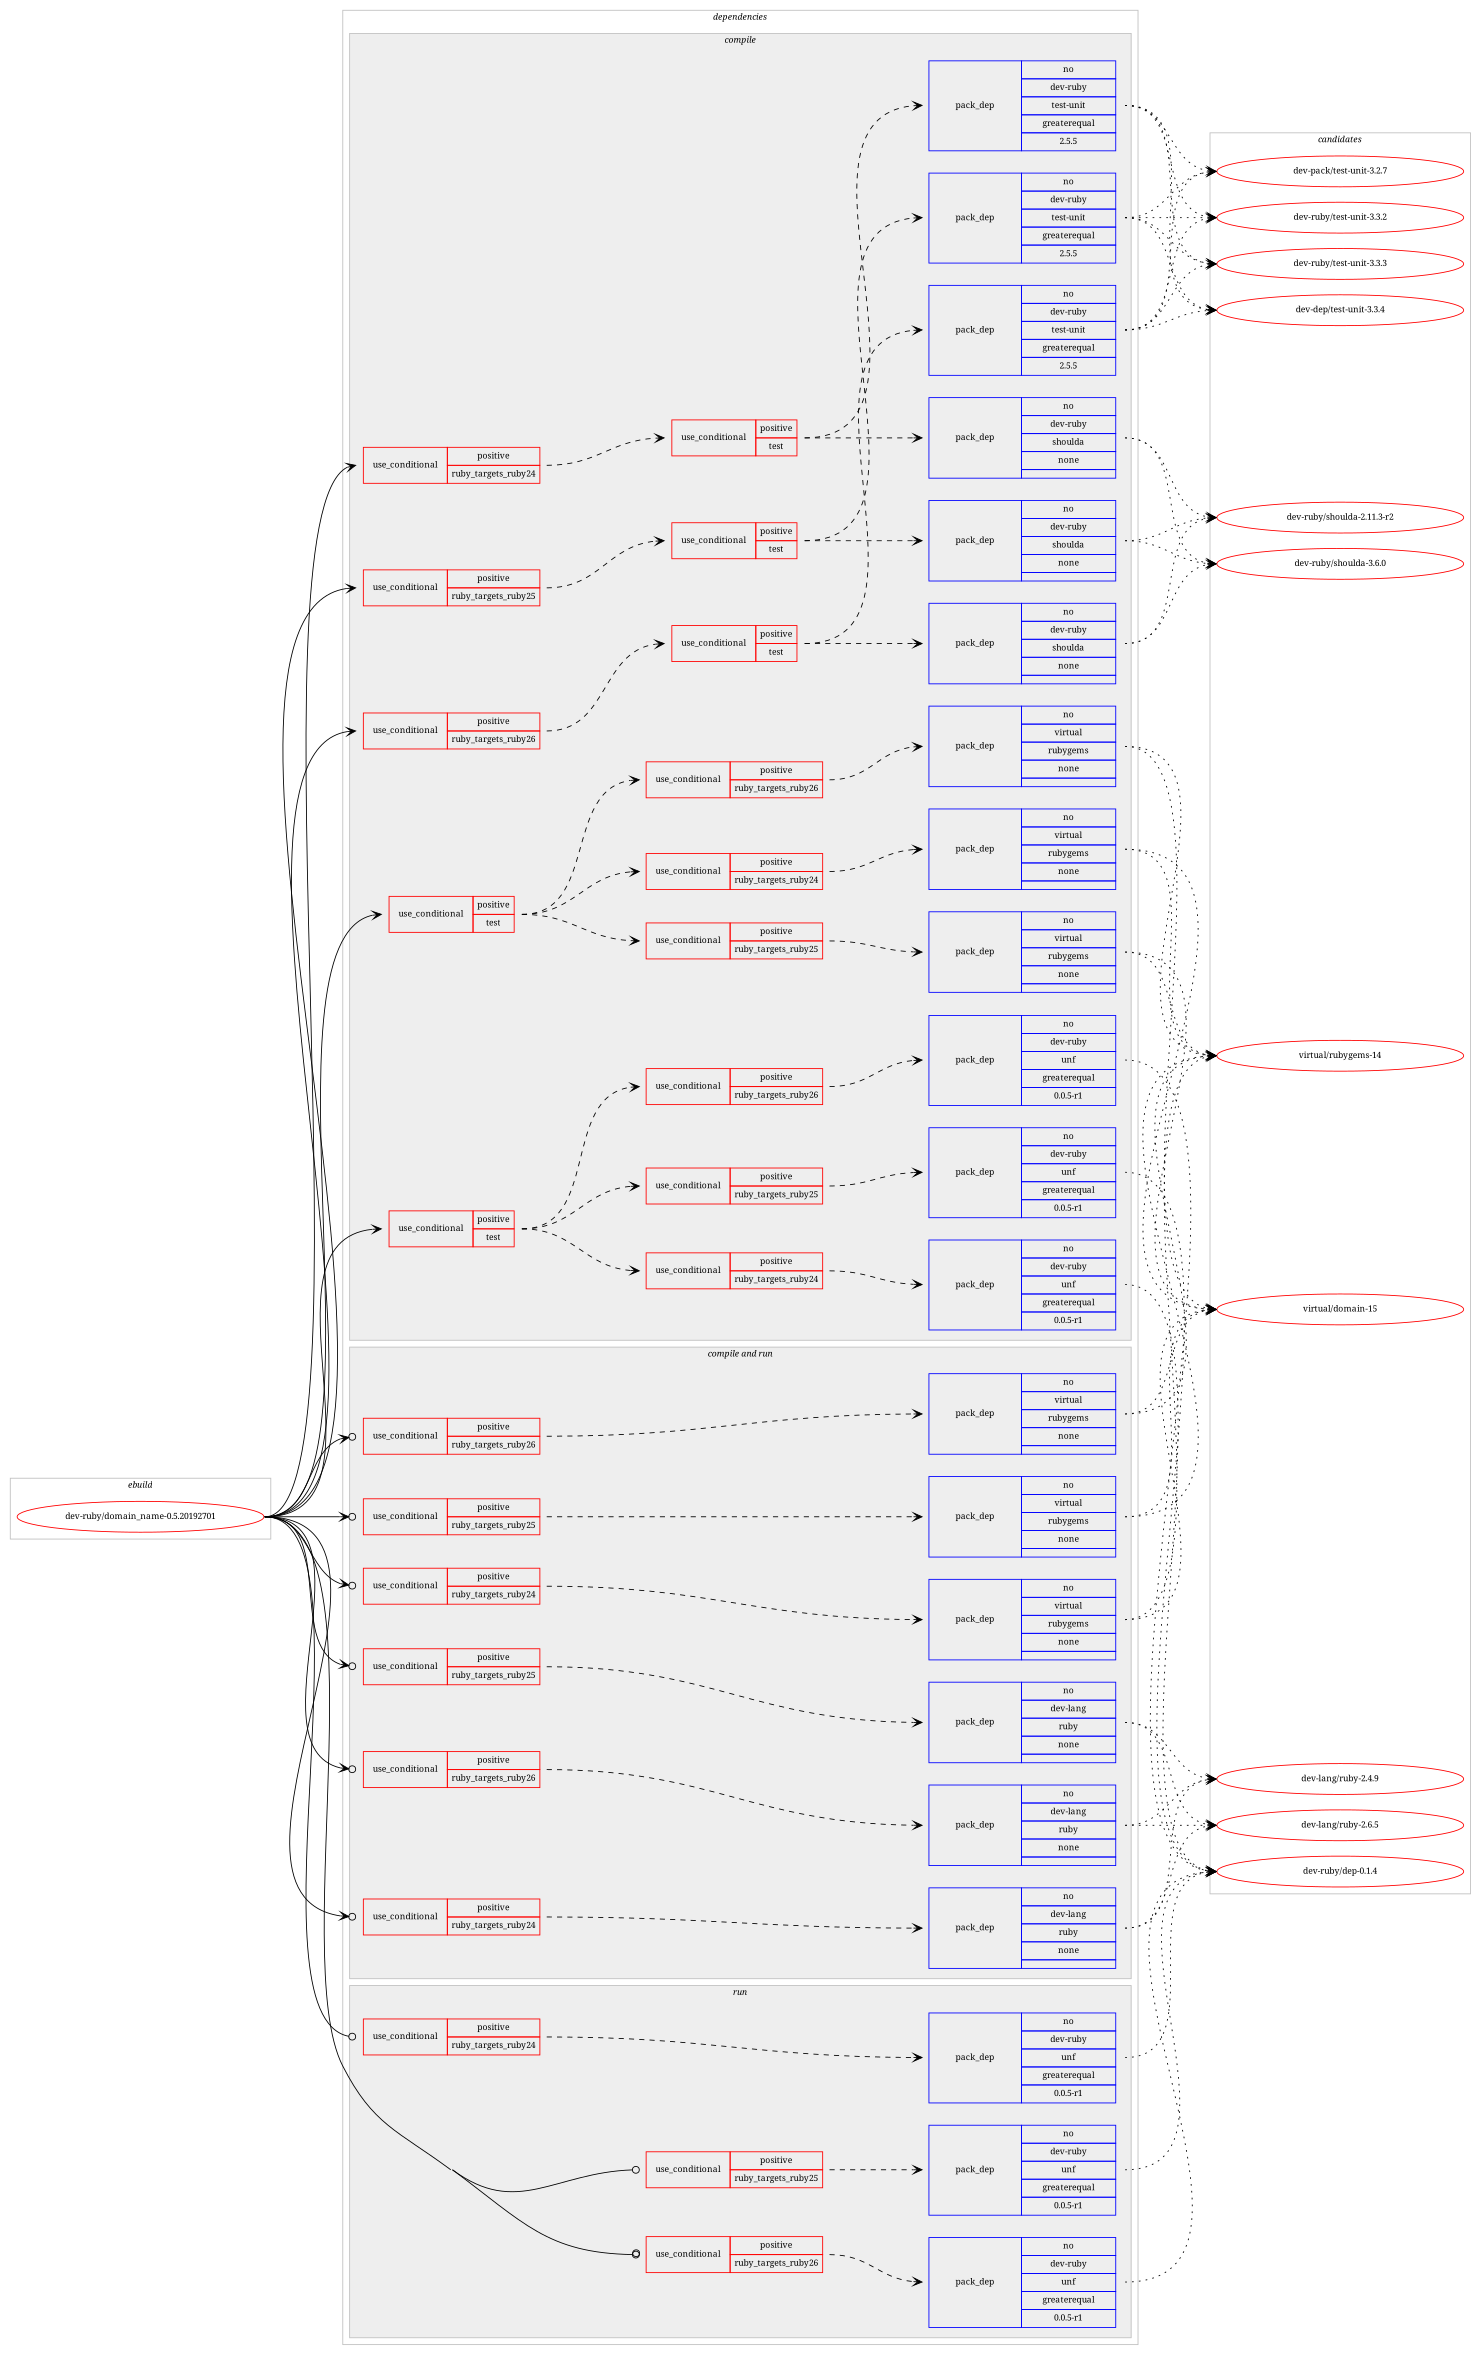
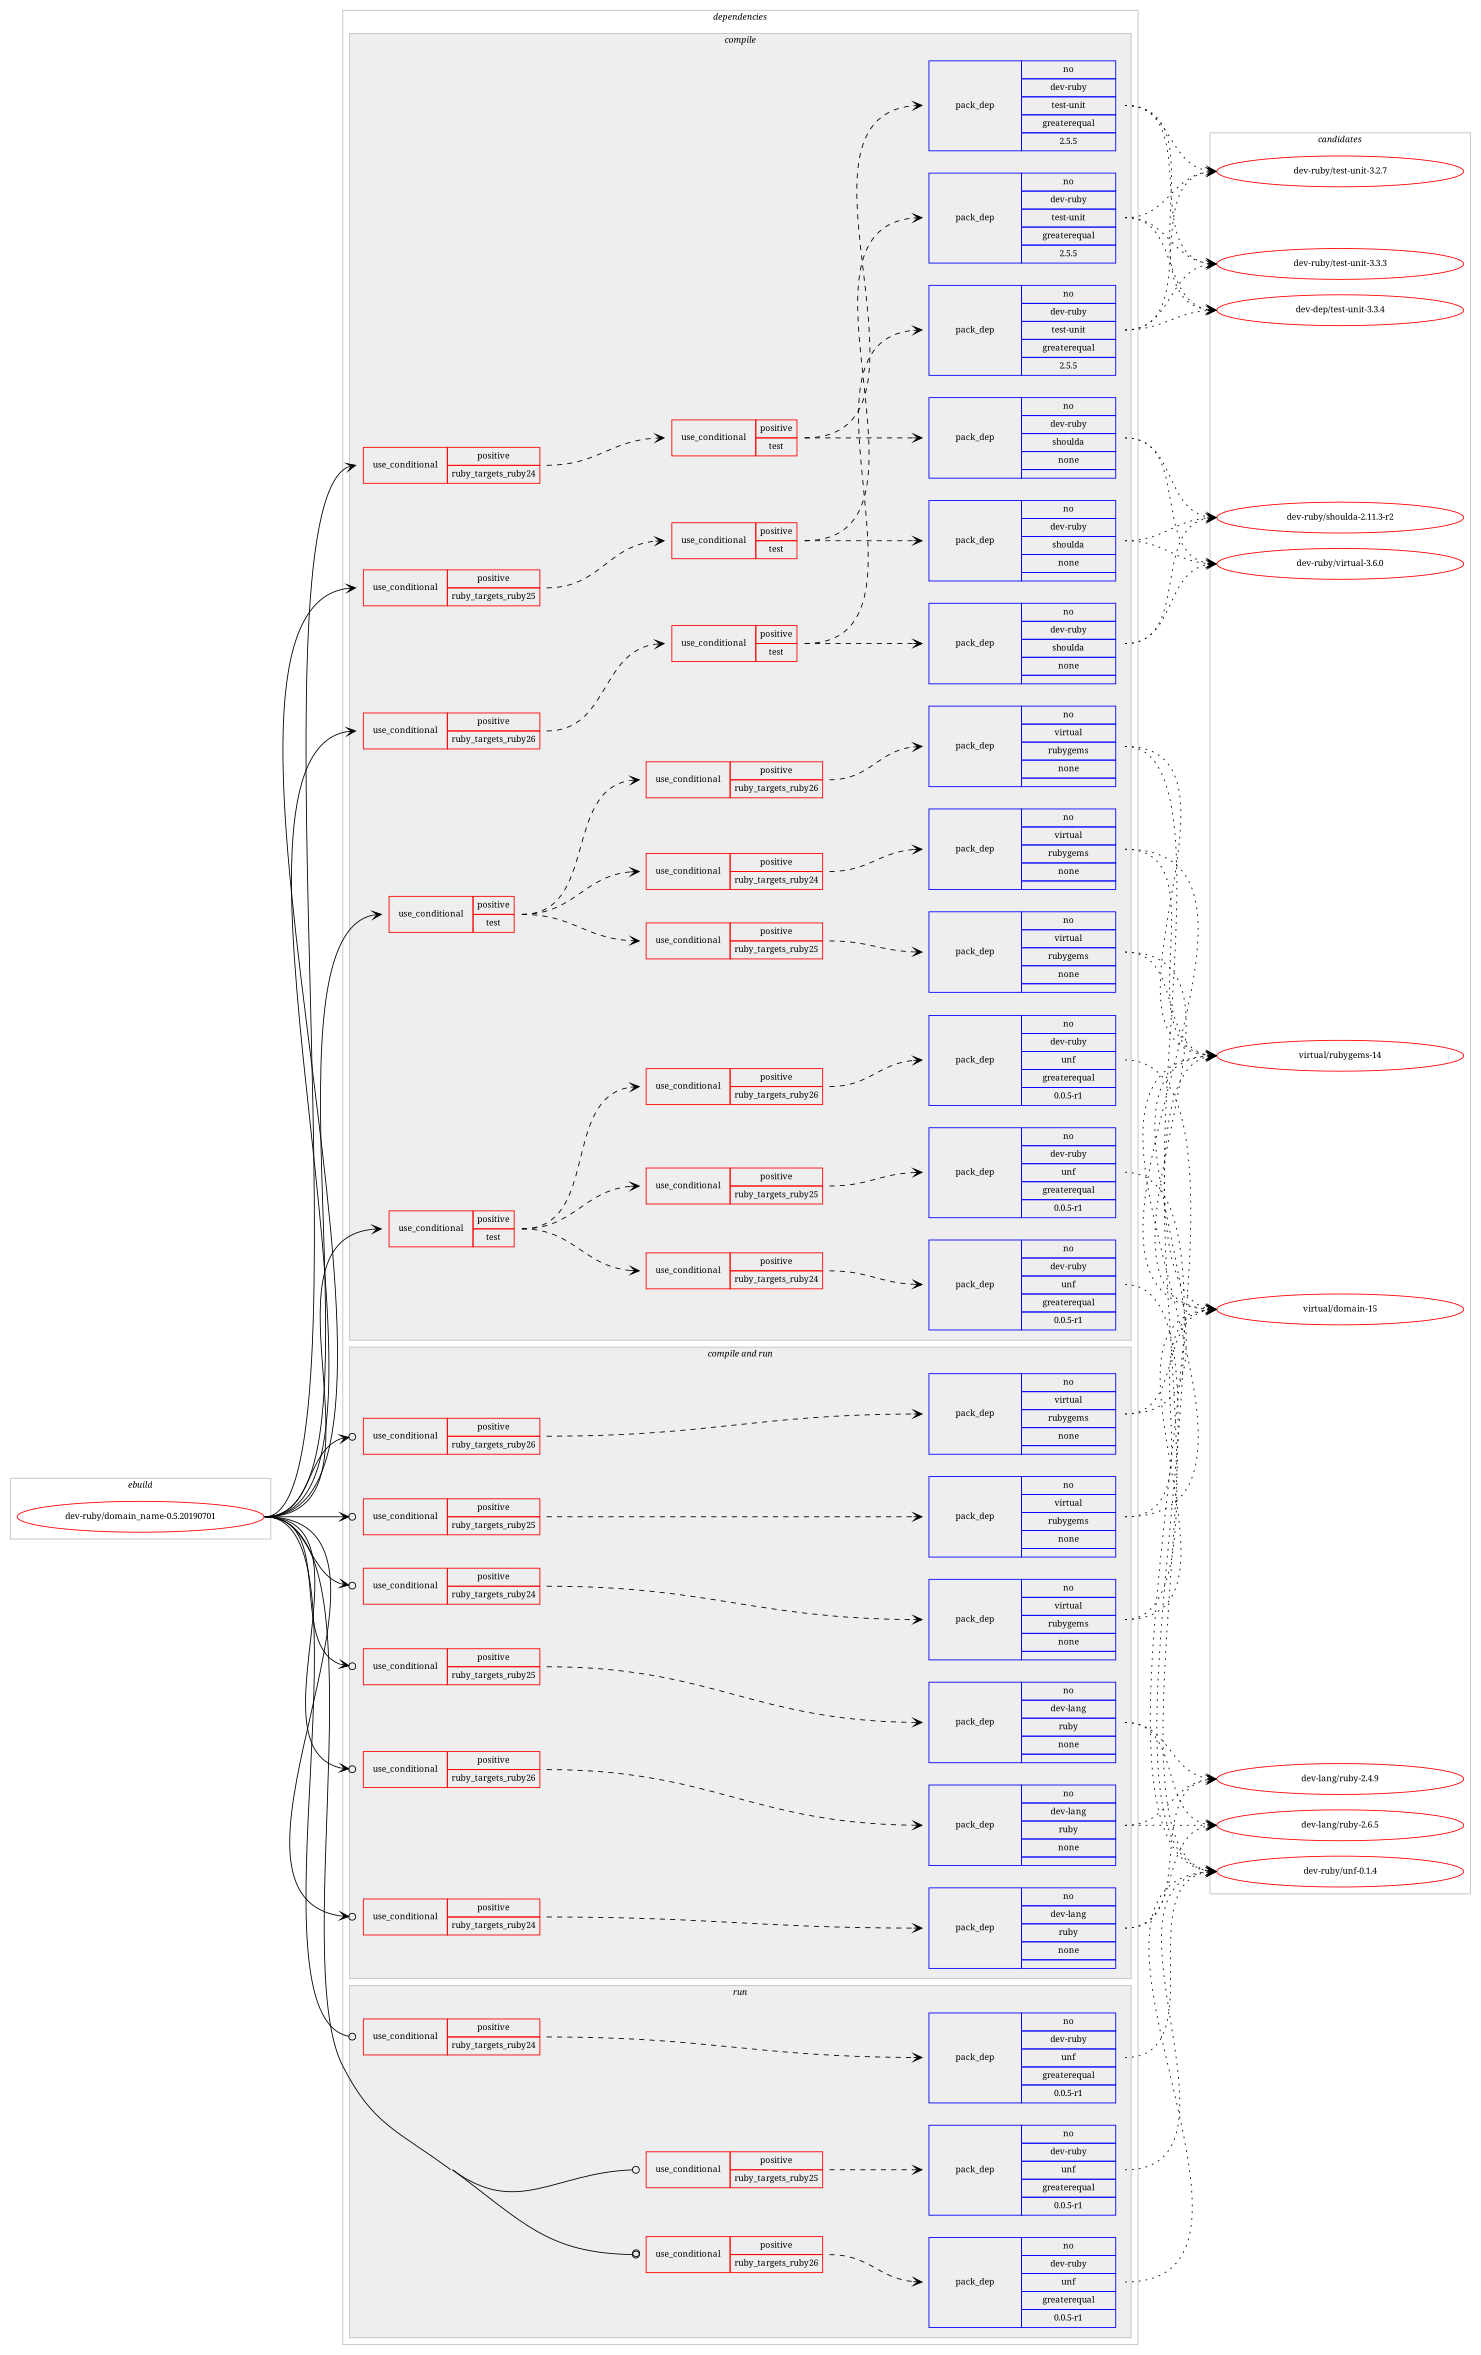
(1340, 171) -> (1340, 171)
(1340, 218) -> none
(1340, 564) -> (1340, 564)
(141, 1517) -> (141, 1517)
(1340, 1872) -> (1340, 1872)
